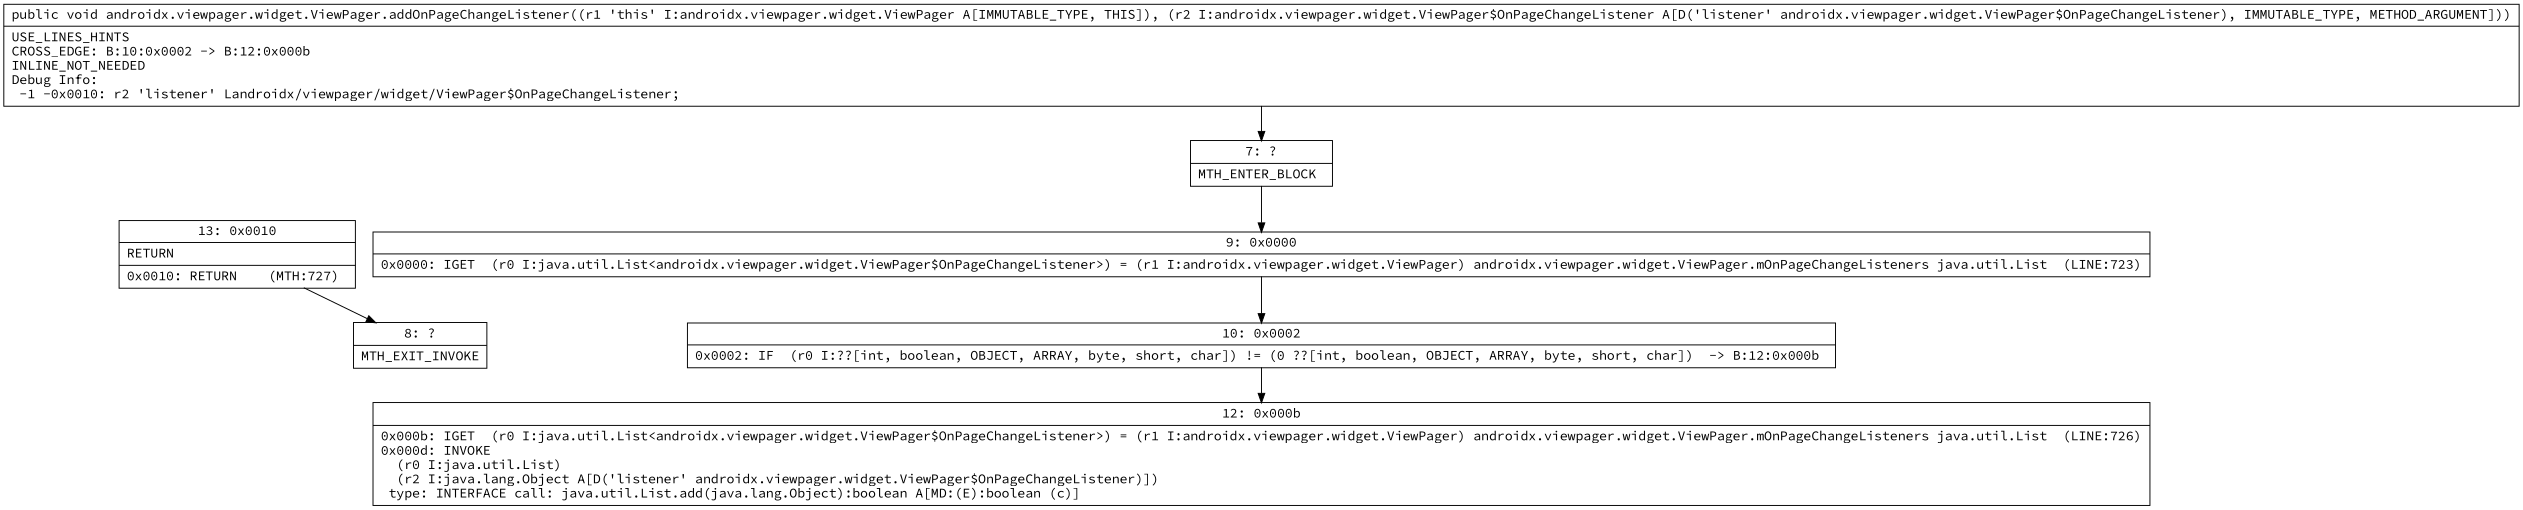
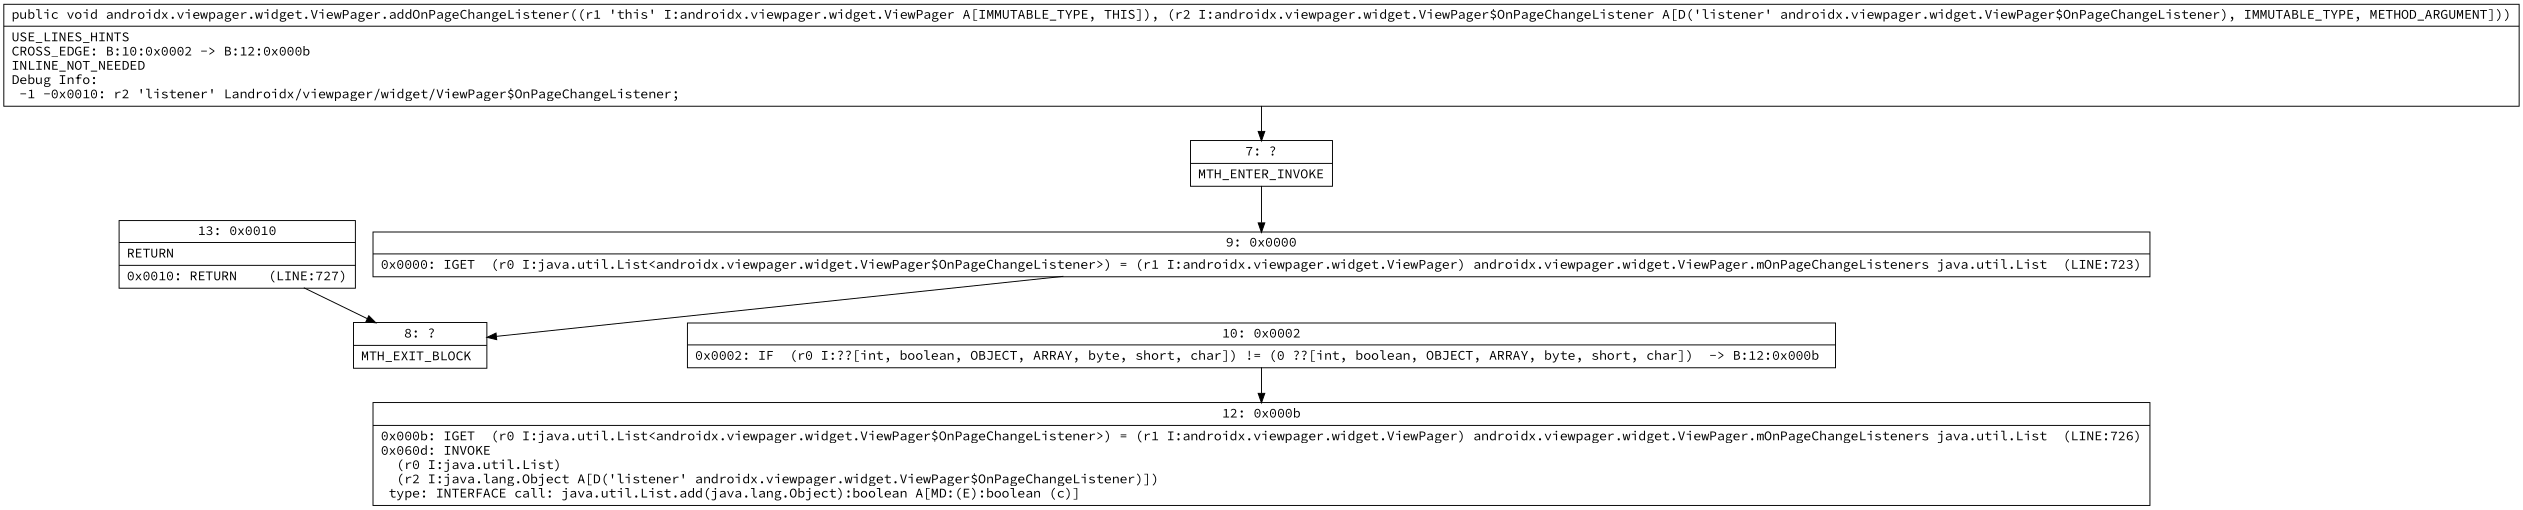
(1257, 174) -> (1261, 174)
(233, 276) -> (237, 276)
(1261, 295) -> (780, 306)
(420, 356) -> (416, 356)
(444, 451) -> (444, 451)
